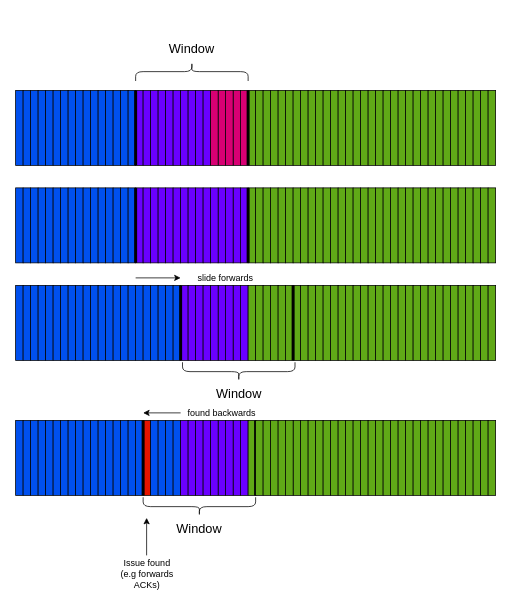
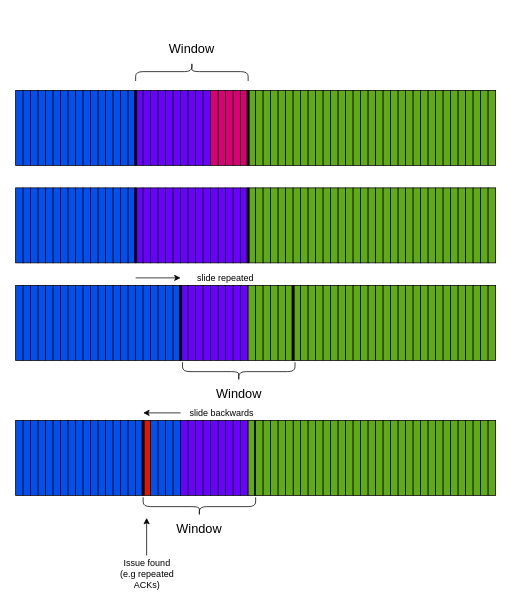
(225, 278) -> (225, 278)
(222, 413) -> (222, 413)
(147, 574) -> (147, 574)
